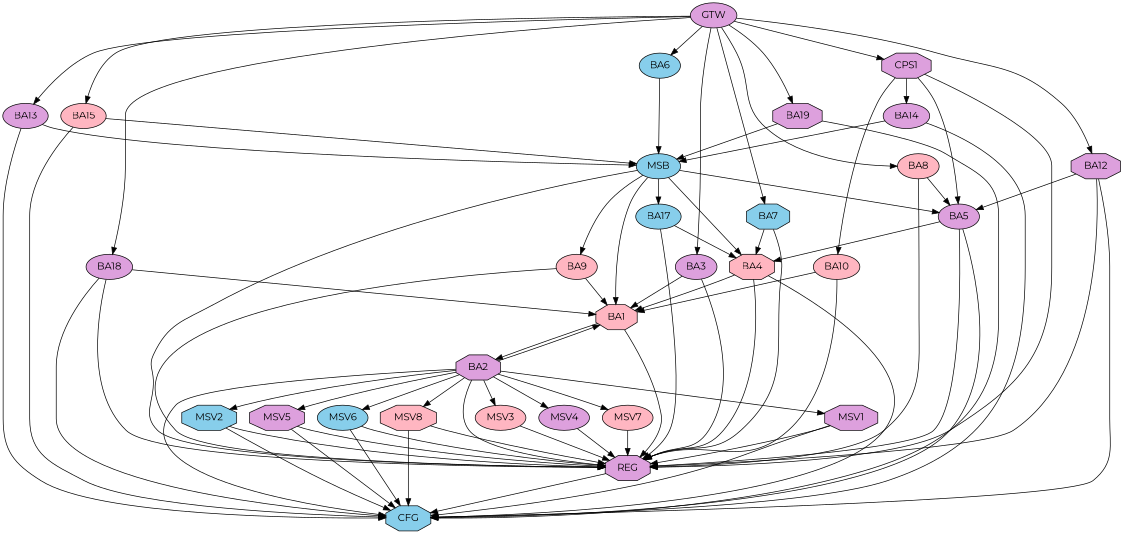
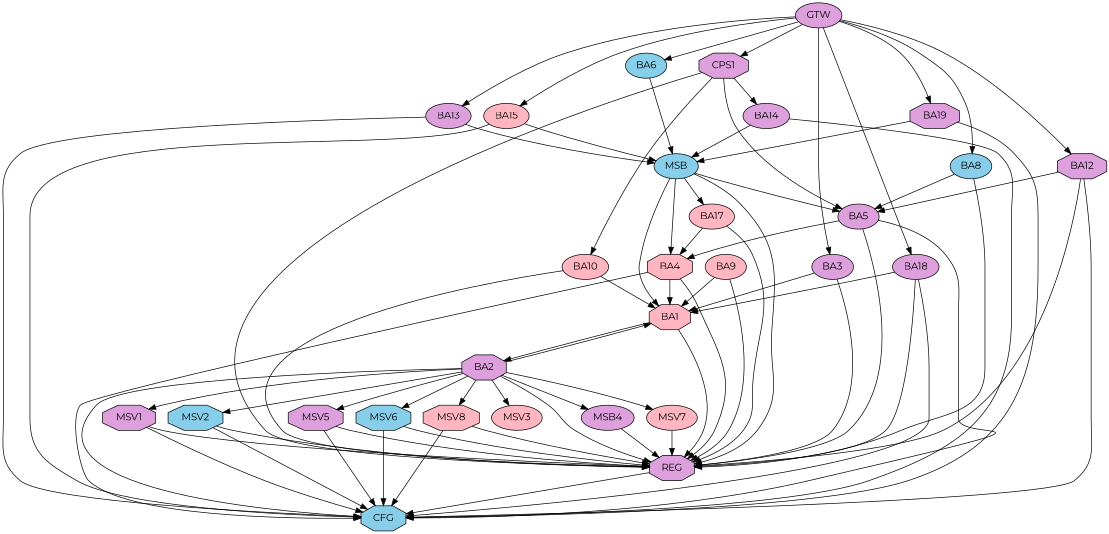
(918, 166) -> (971, 166)
(606, 206) -> none
(658, 217) -> (712, 217)
(768, 217) -> none
(343, 418) -> (383, 418)
(564, 418) -> (608, 418)
(561, 442) -> none
